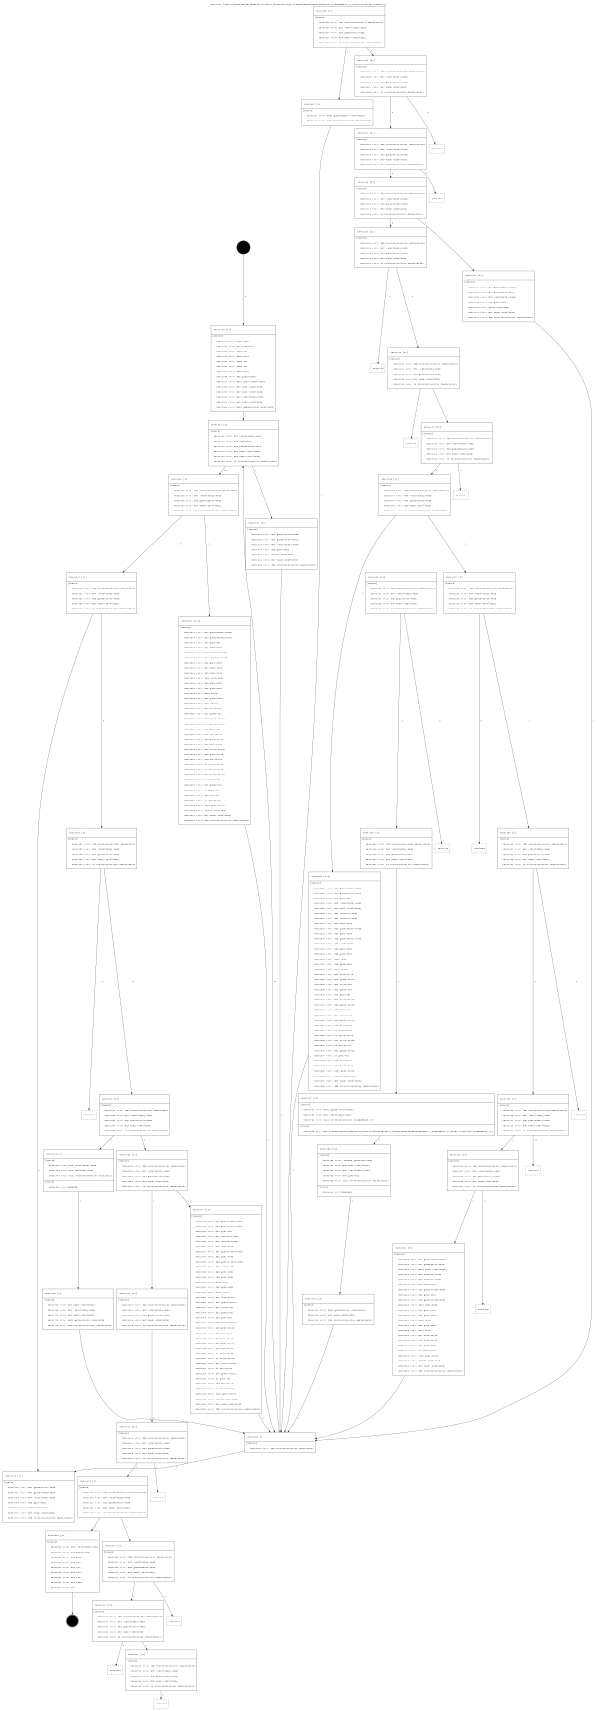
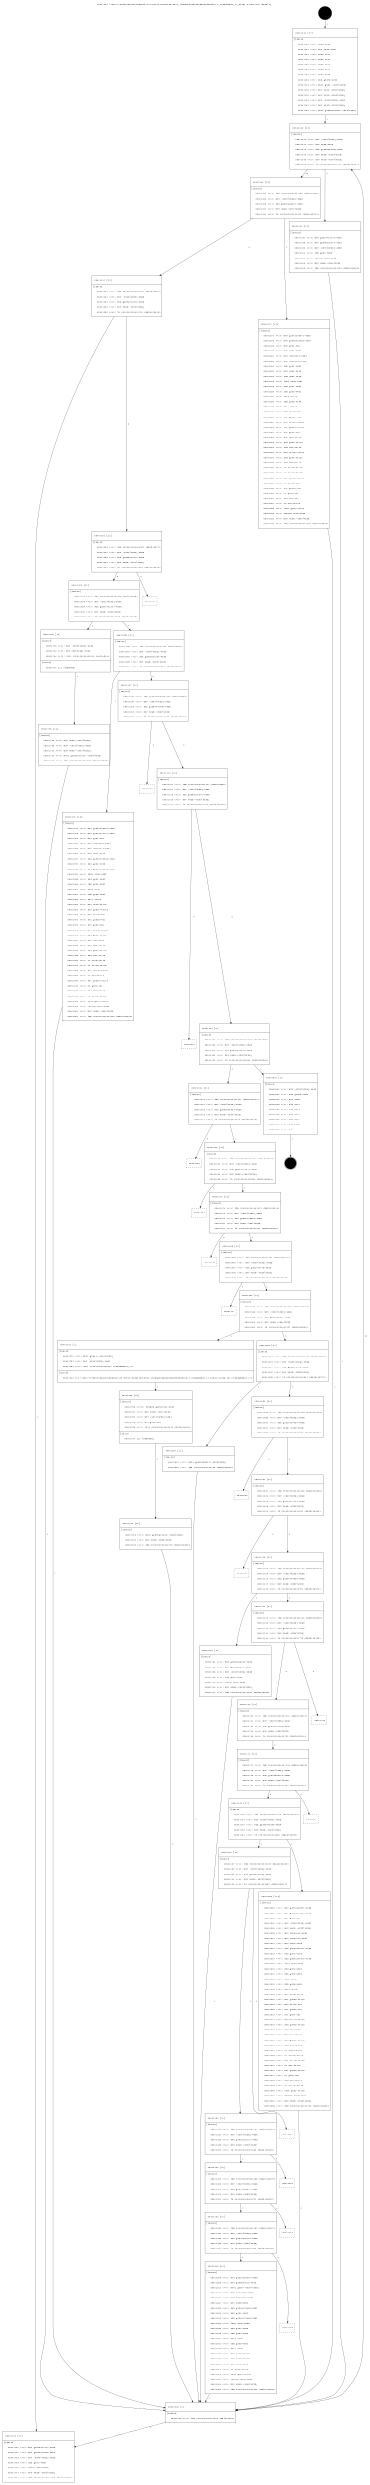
(411, 443) -> none
none -> (147, 789)
none -> (250, 1236)
none -> (283, 1335)
